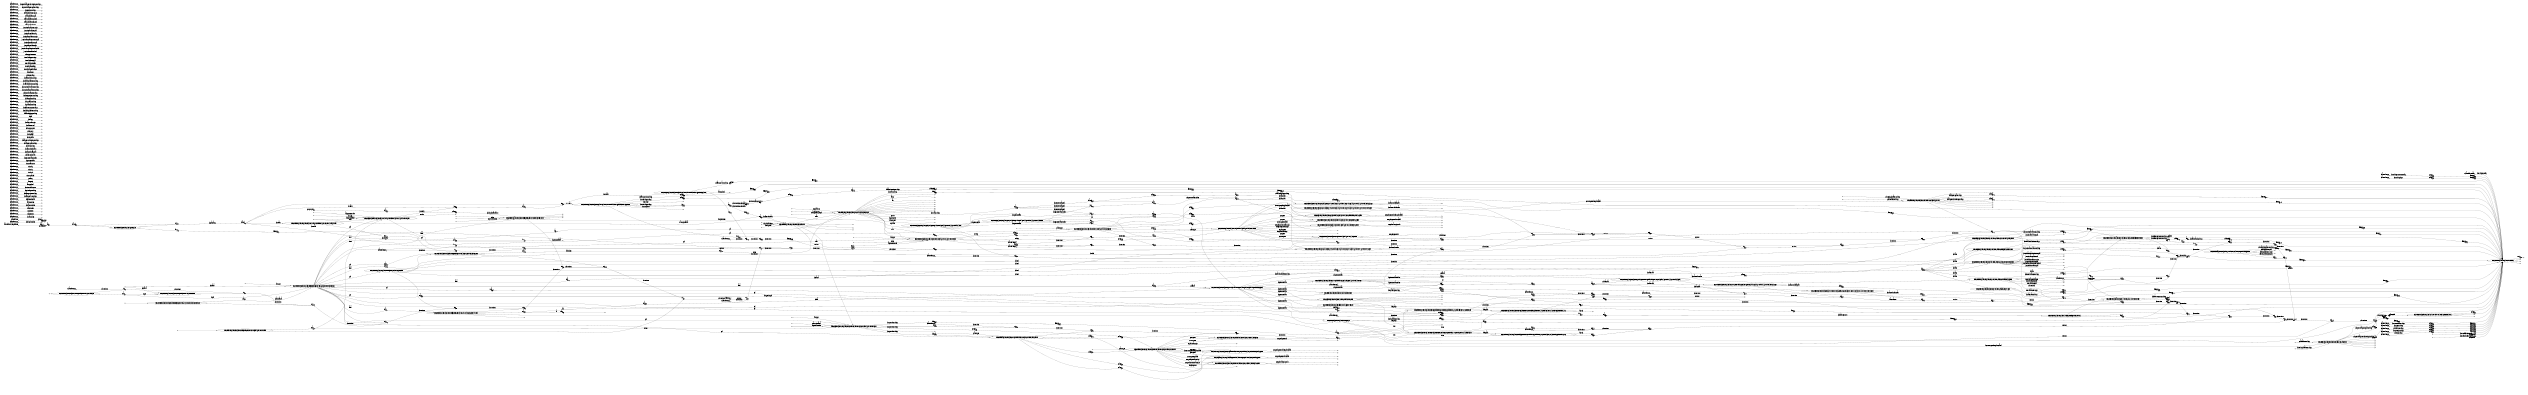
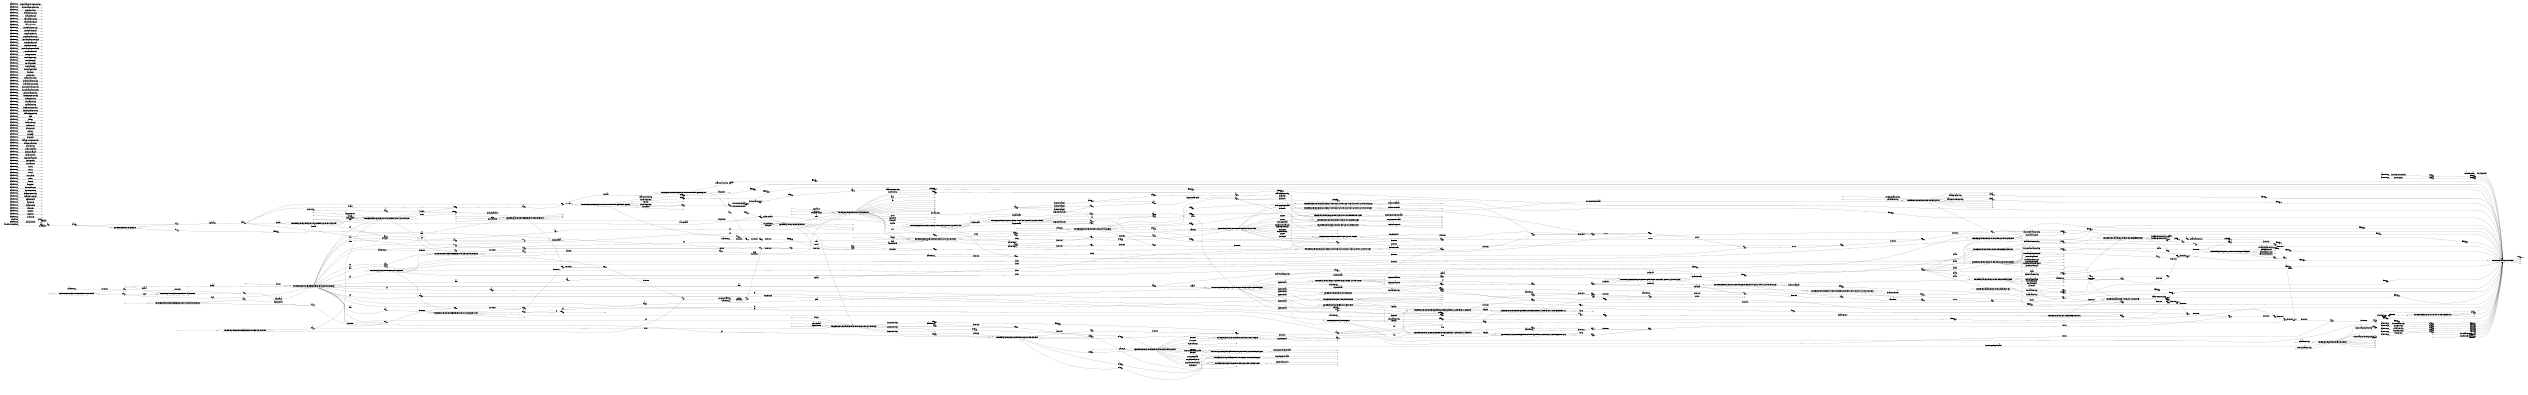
(278, 302) -> (278, 302)
(1054, 329) -> (1054, 332)
